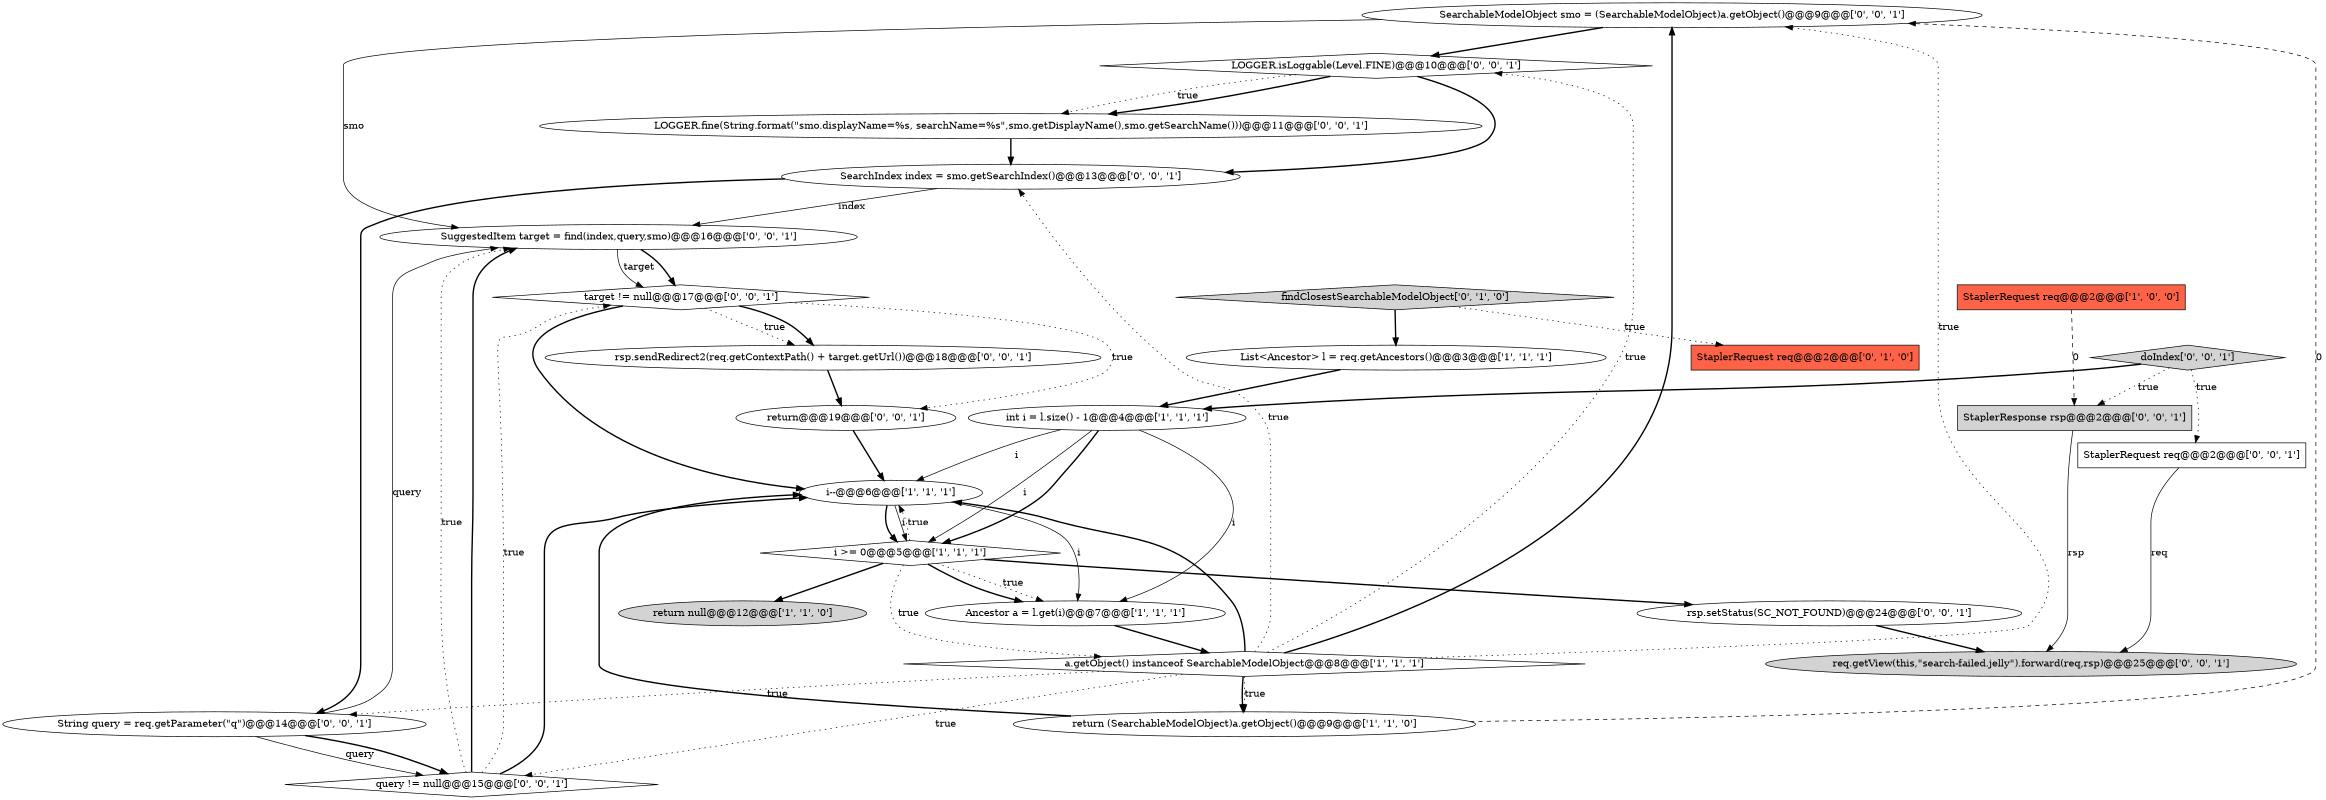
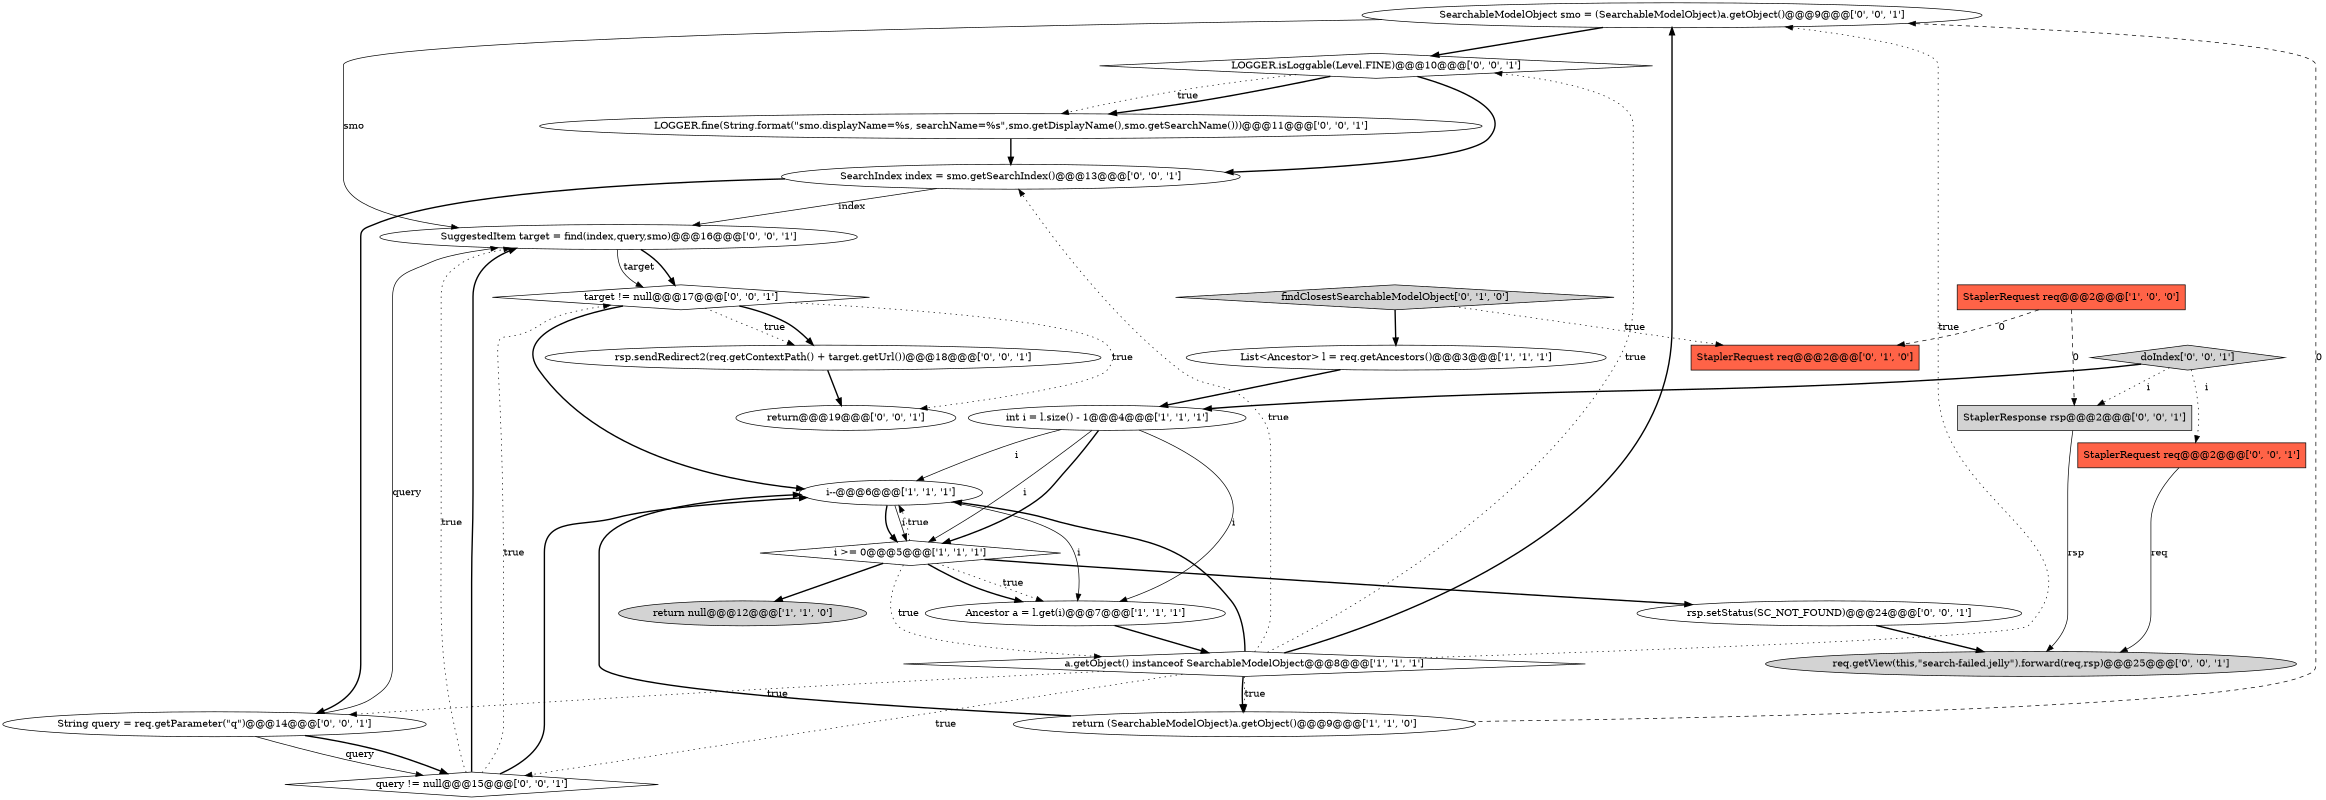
none -> (1972, 330)
(2148, 388) -> (2148, 388)
(2207, 388) -> (2207, 388)
(867, 452) -> none
(2192, 455) -> (2192, 455)
